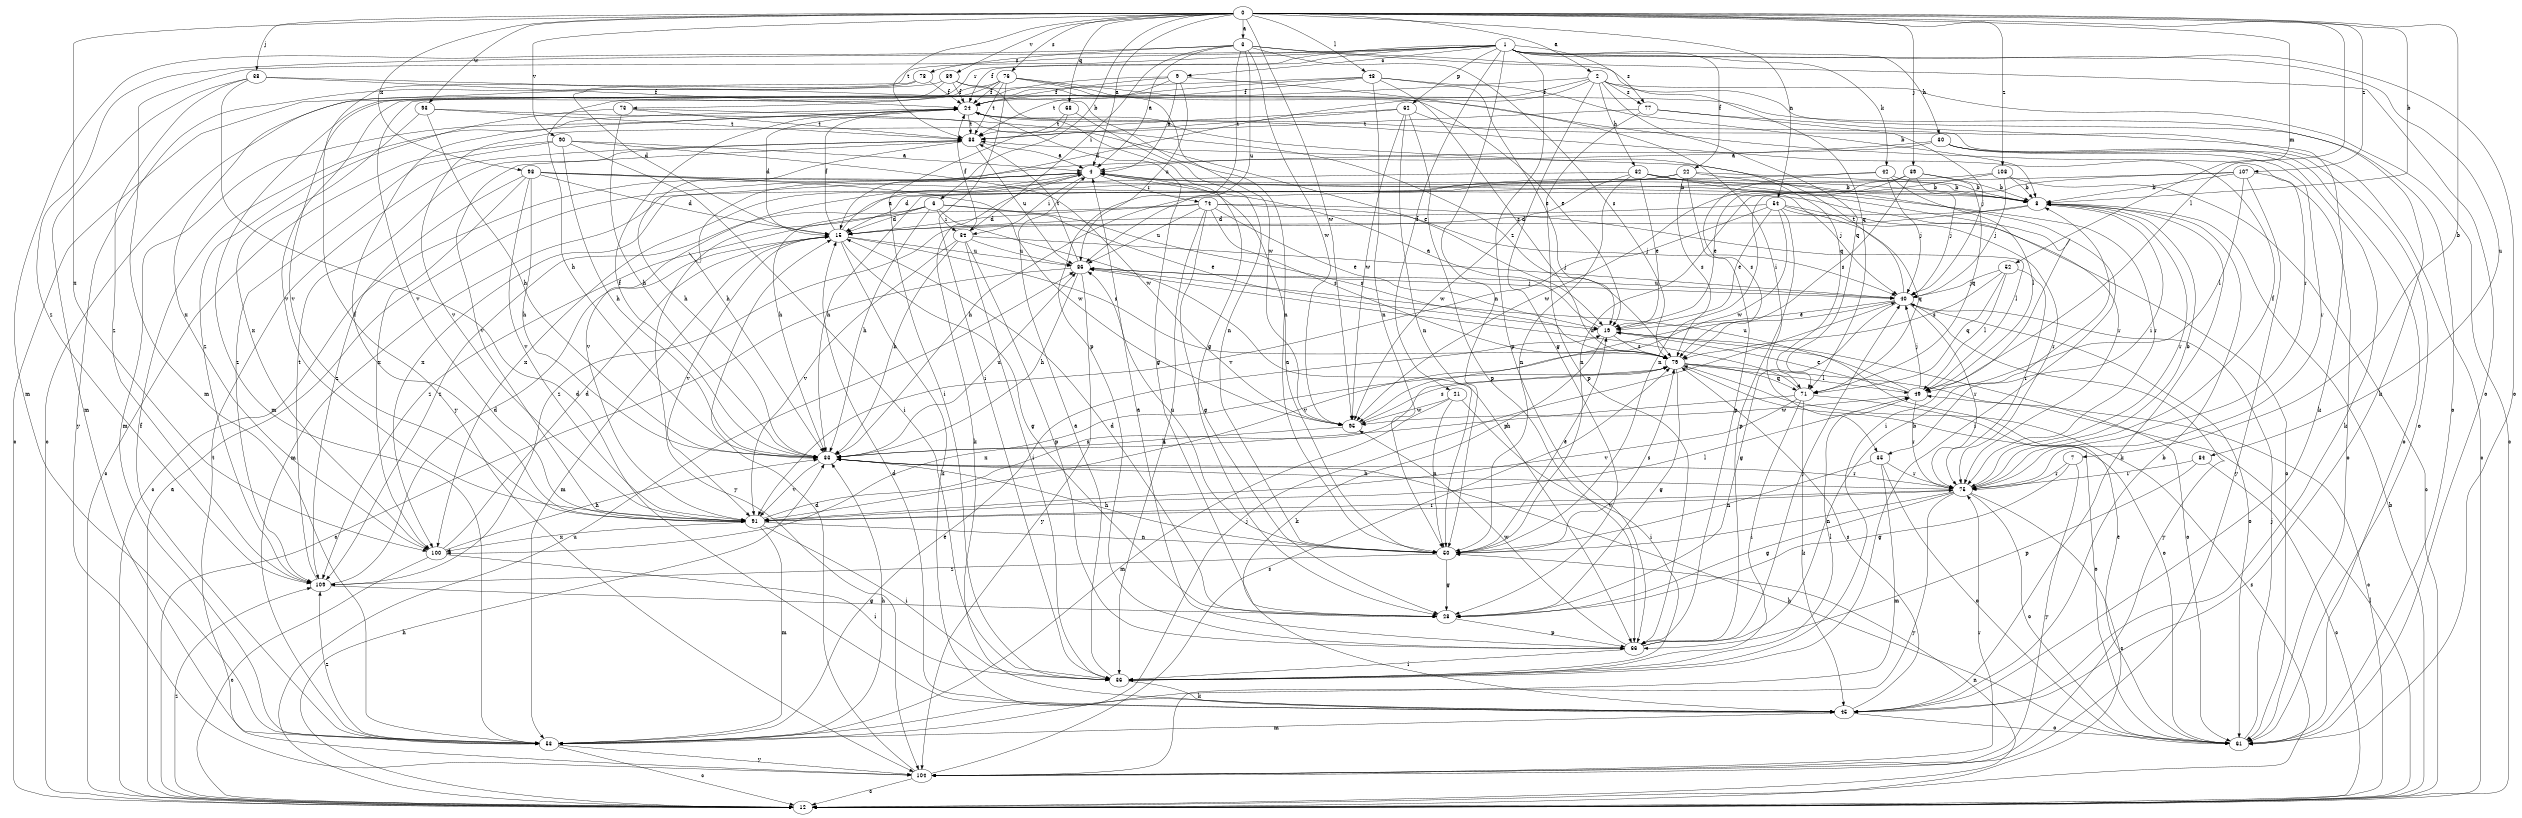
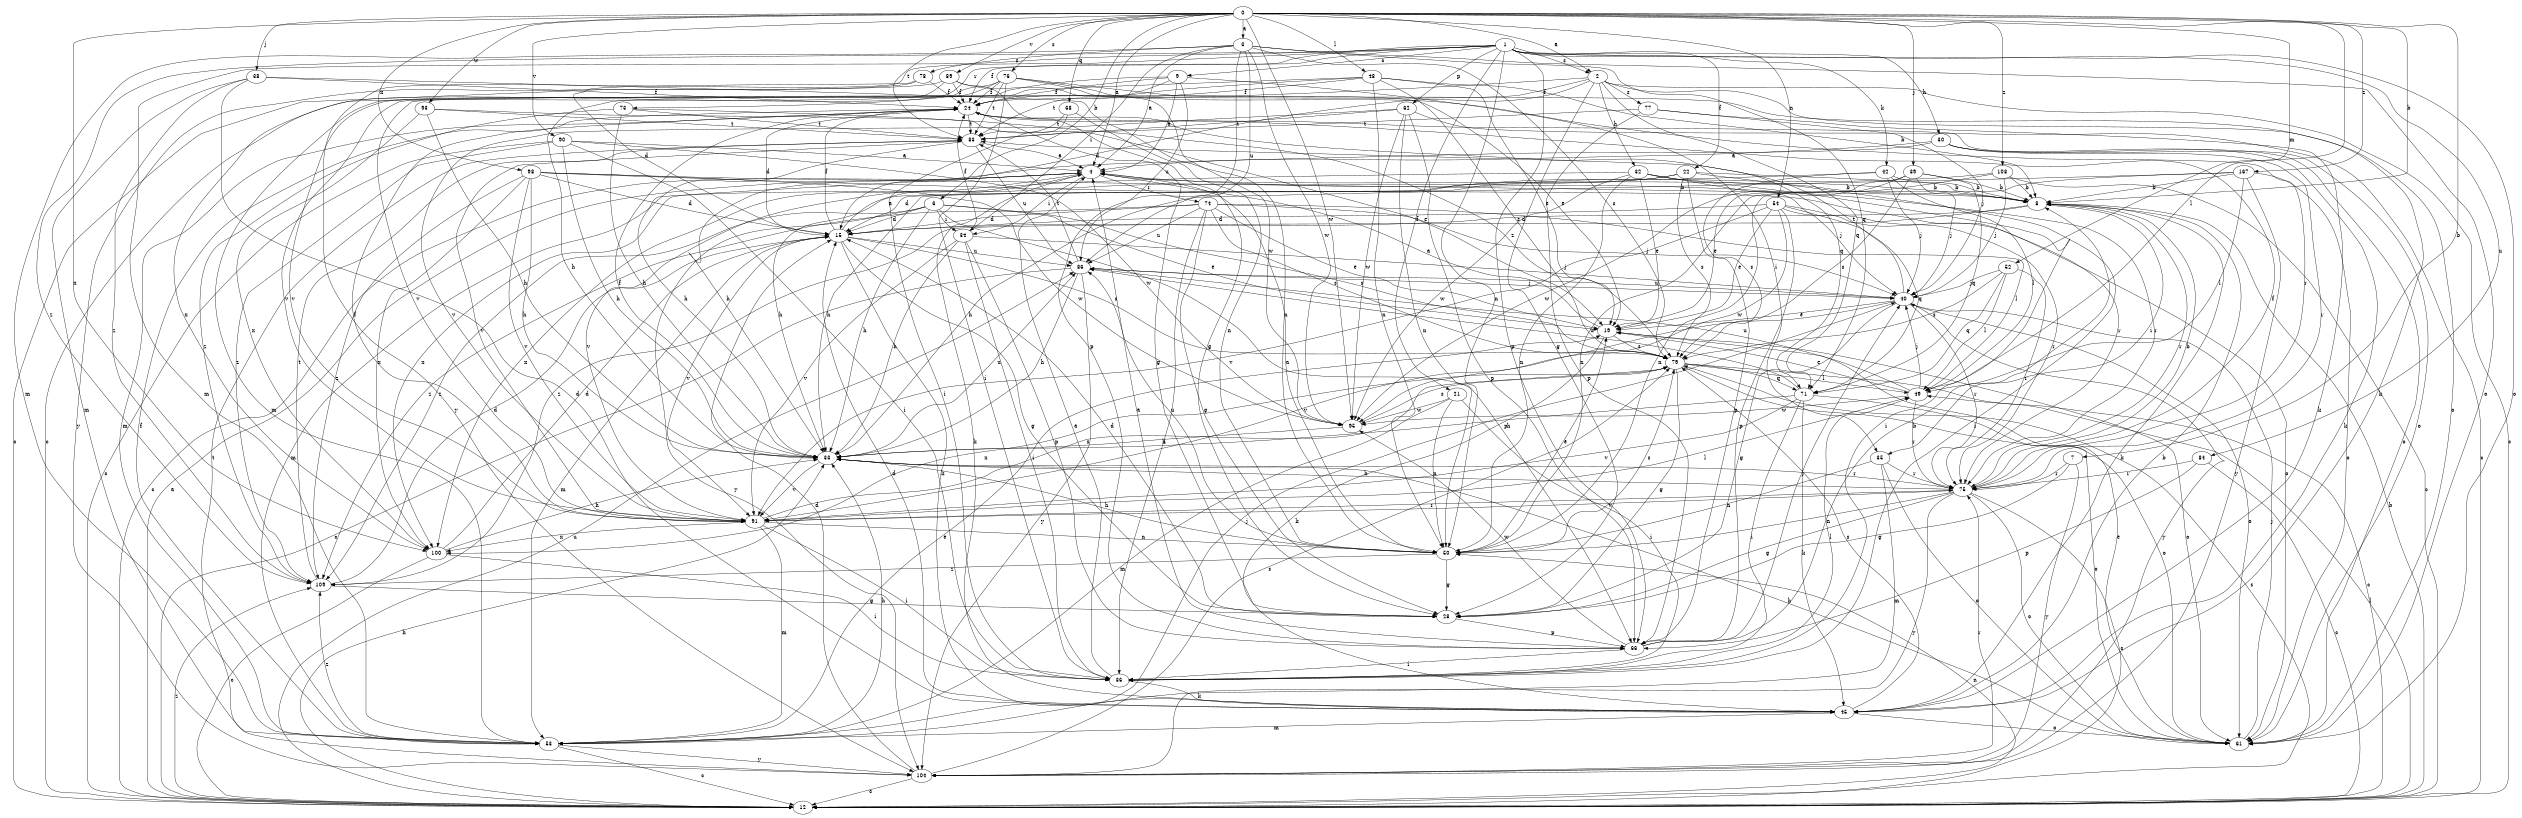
(1588, 60) -> (1550, 59)
(2244, 172) -> (2244, 172)
(1016, 253) -> none
